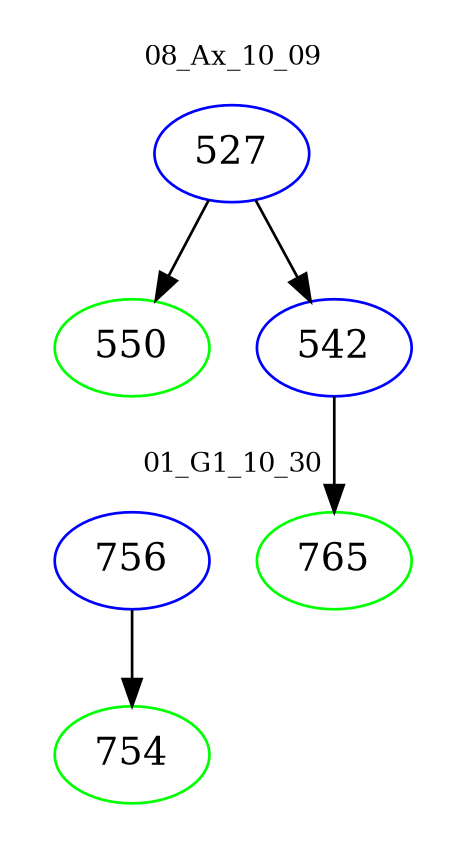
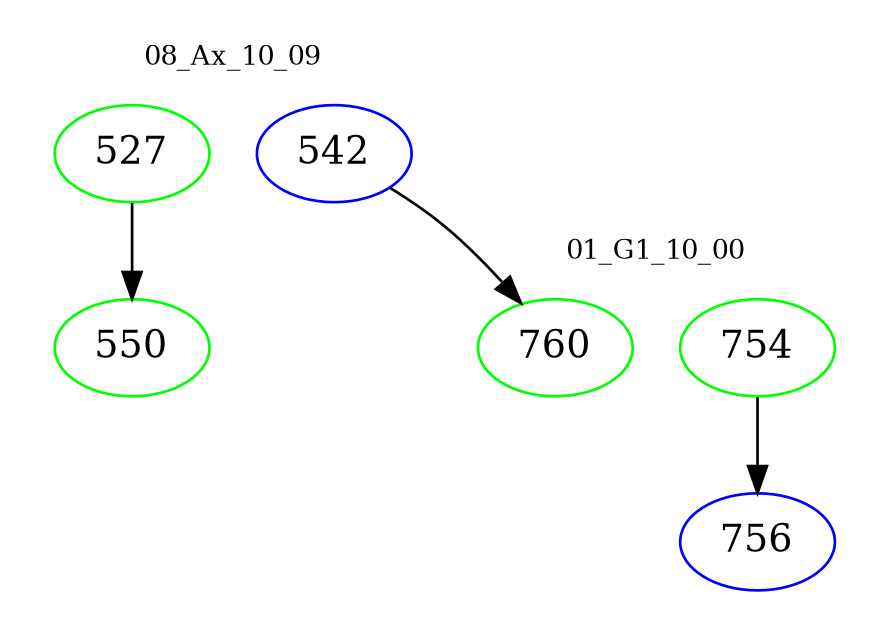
(232, 154) -> (132, 154)
(277, 239) -> none
(233, 465) -> (656, 252)
(334, 561) -> (555, 348)
(132, 645) -> (758, 432)
